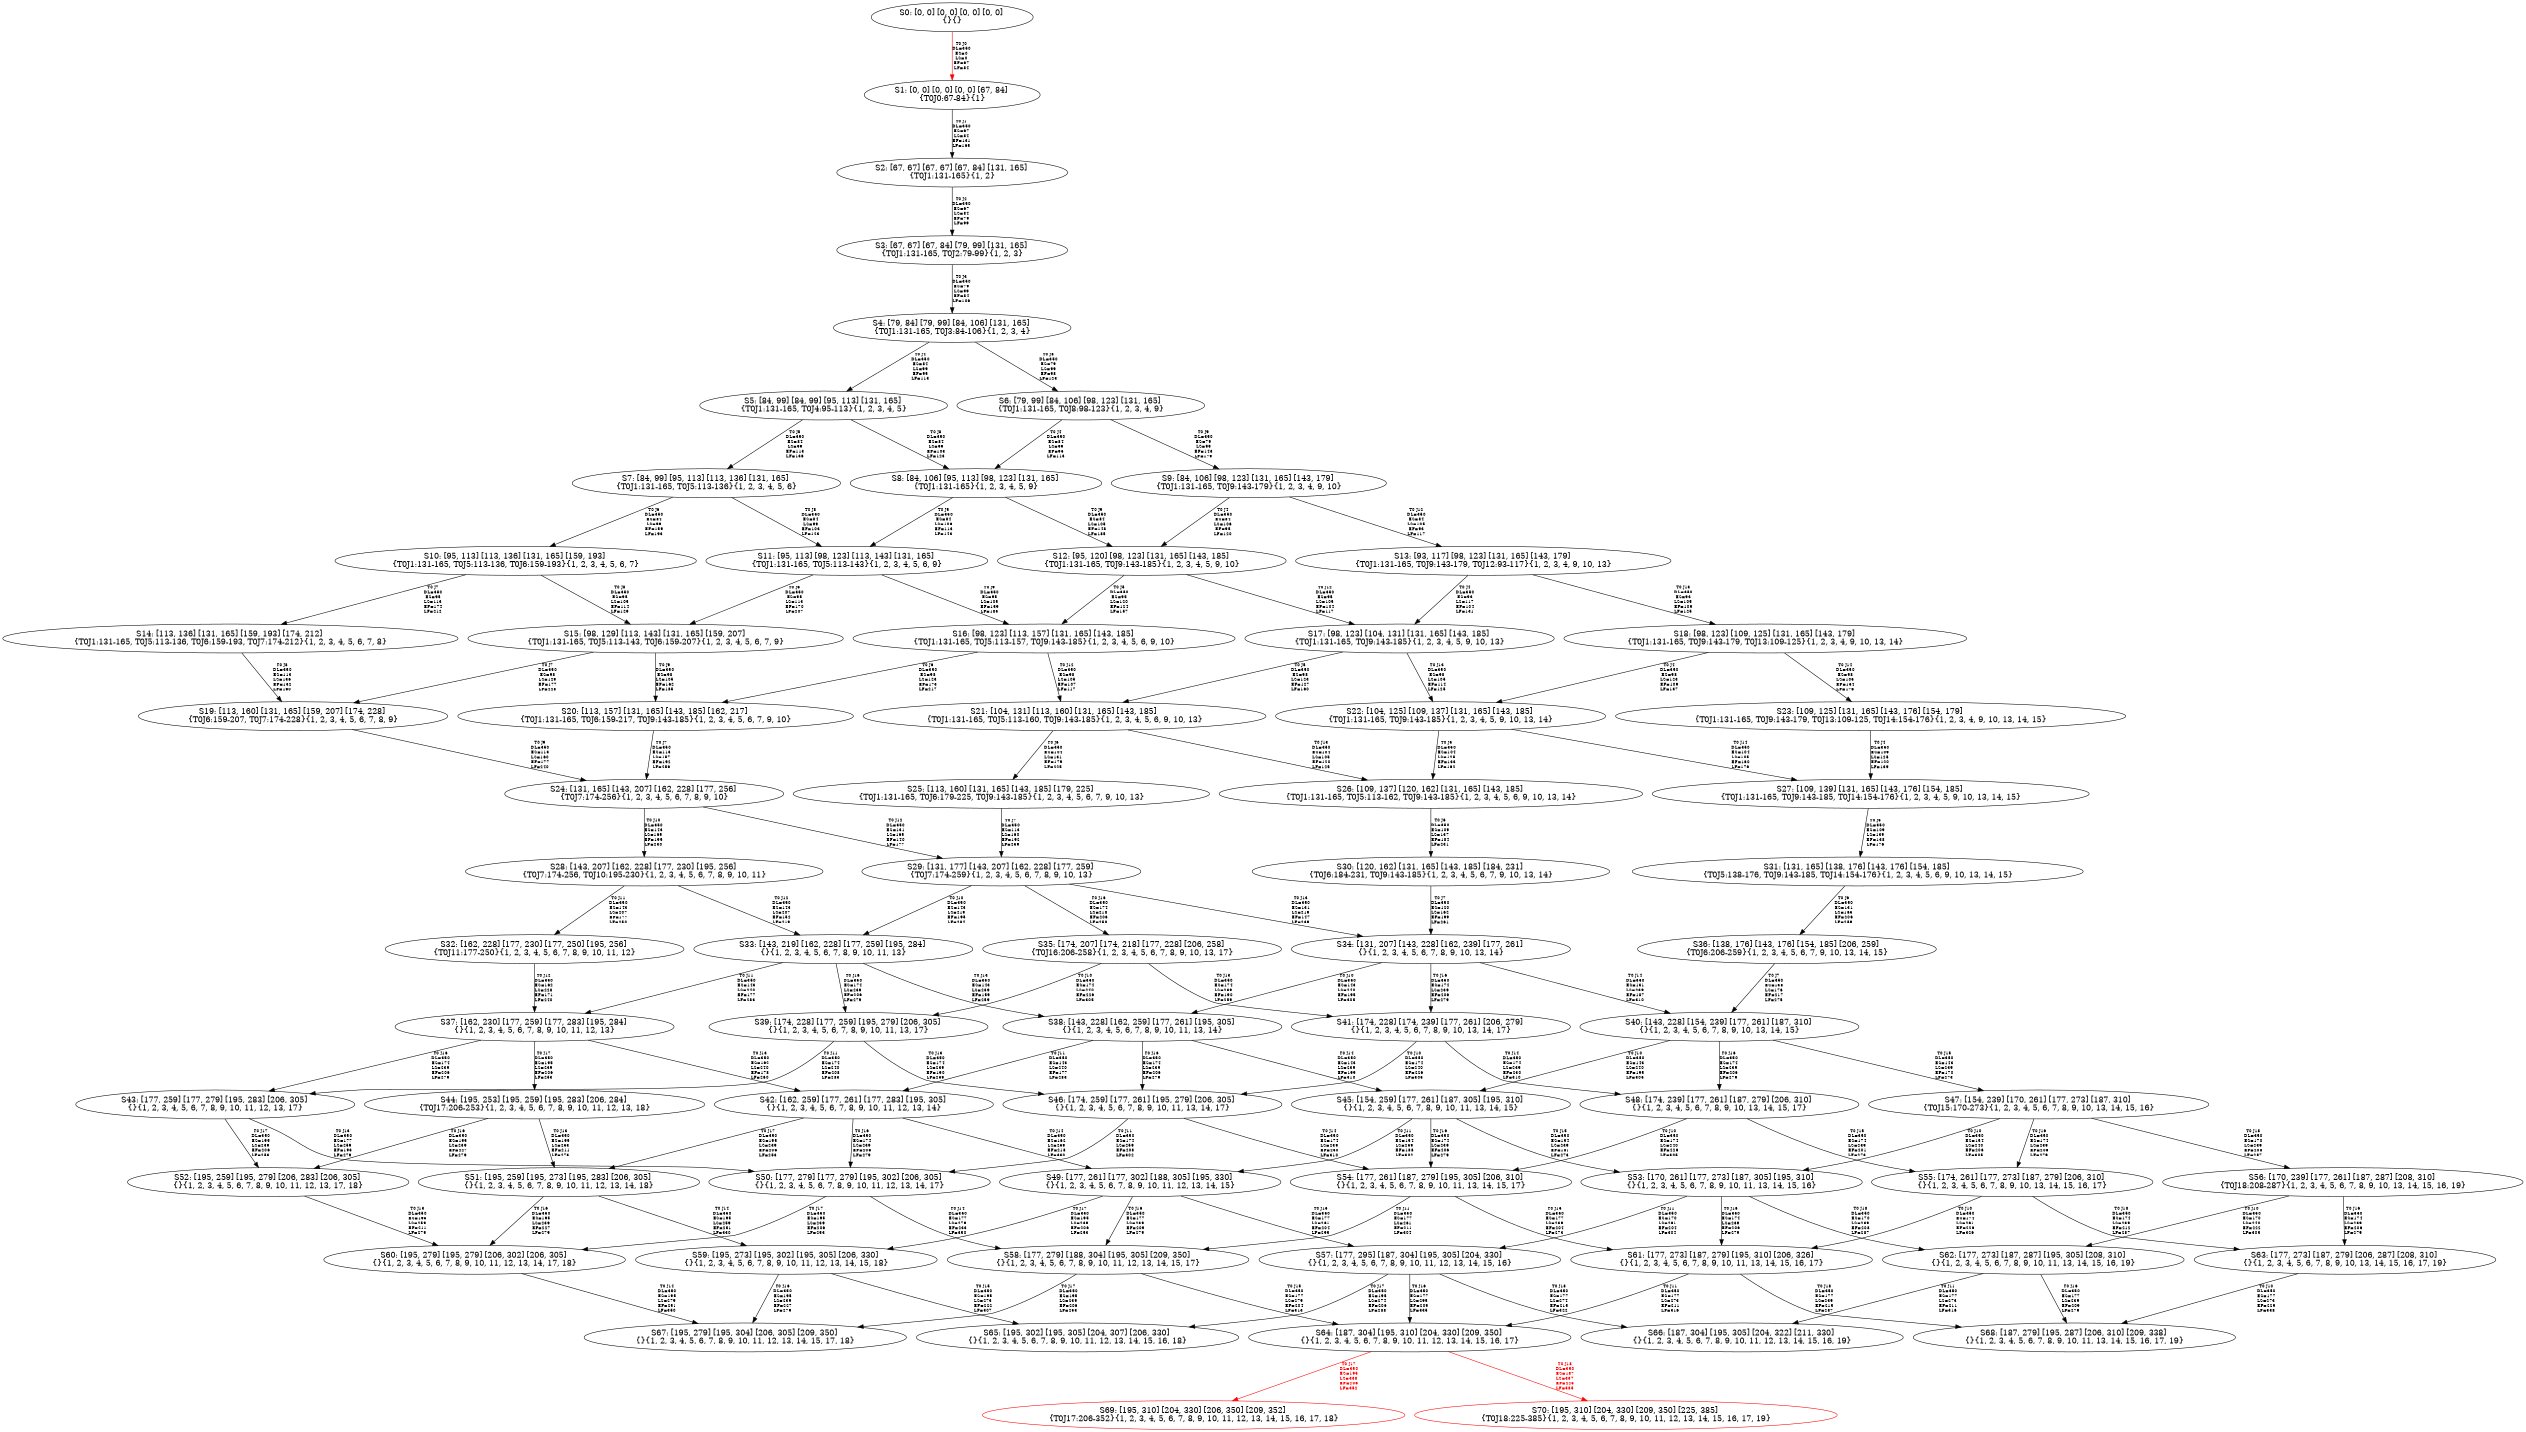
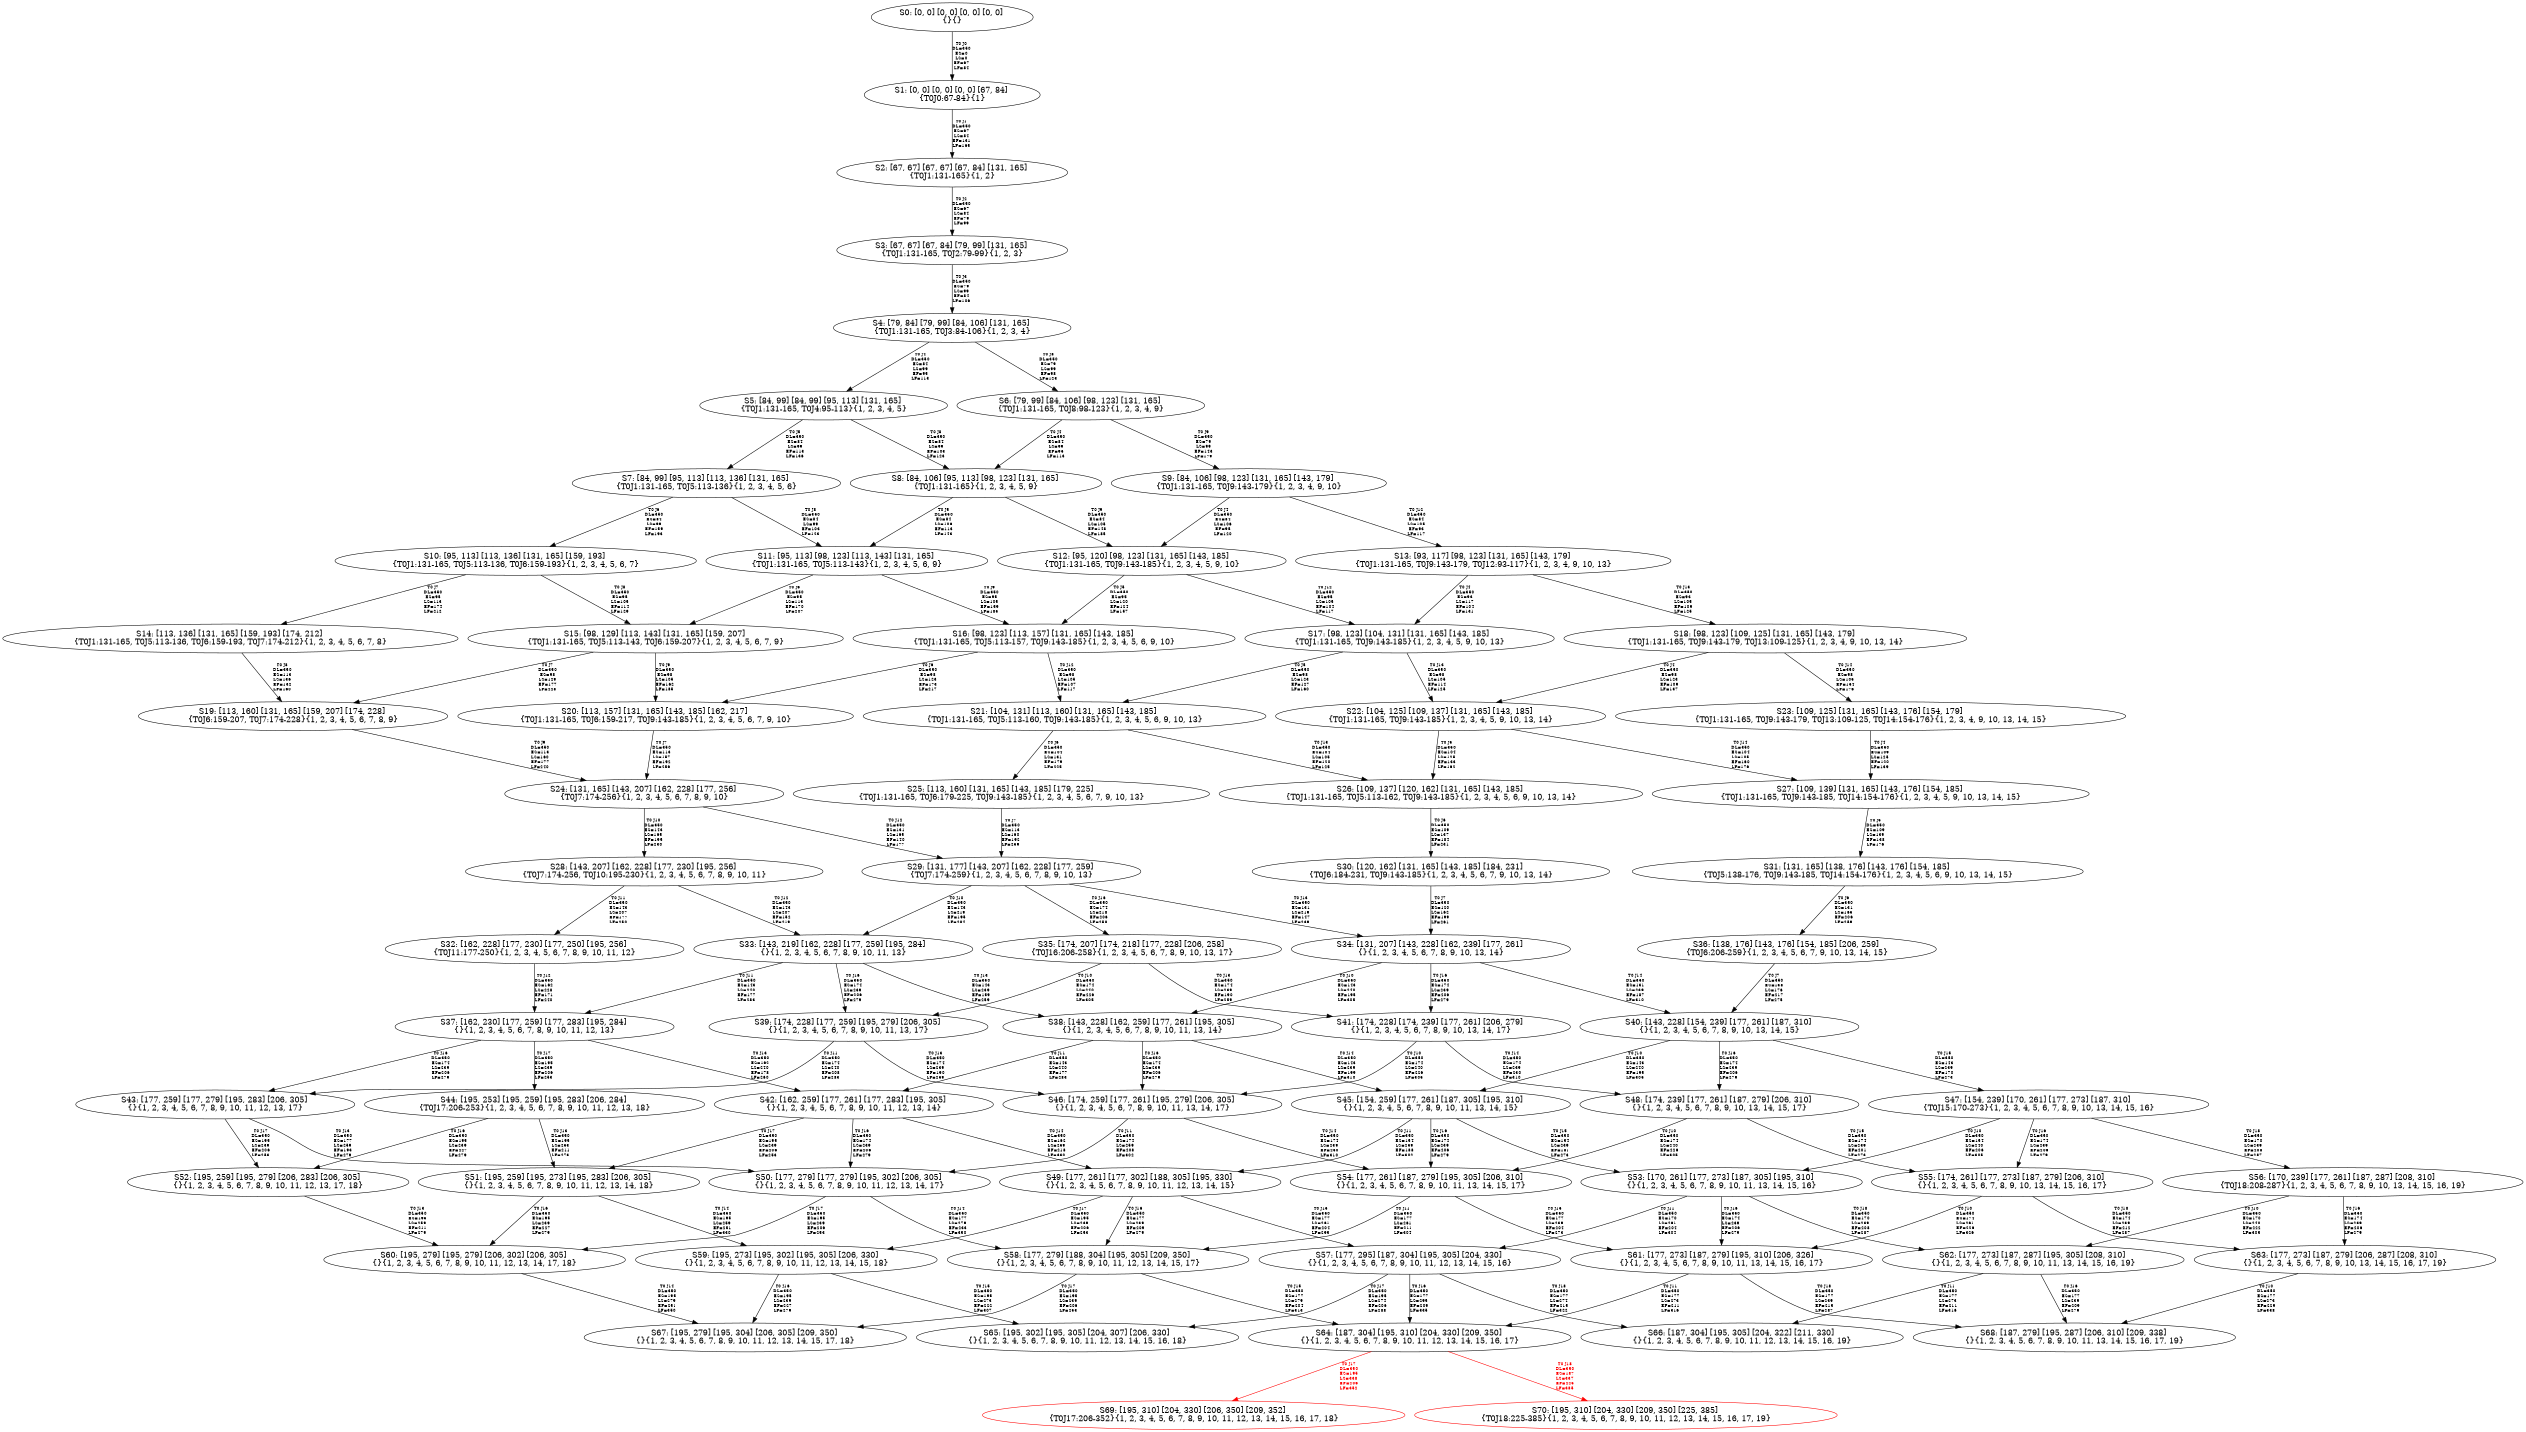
(952, 53) -> (952, 53)
